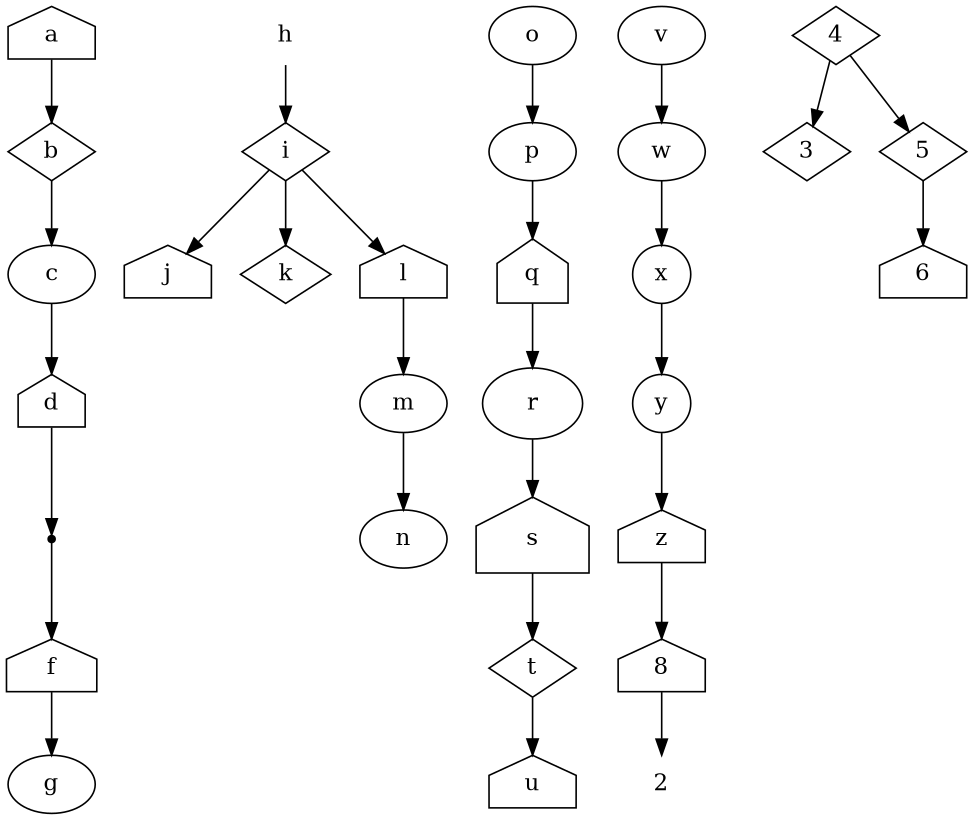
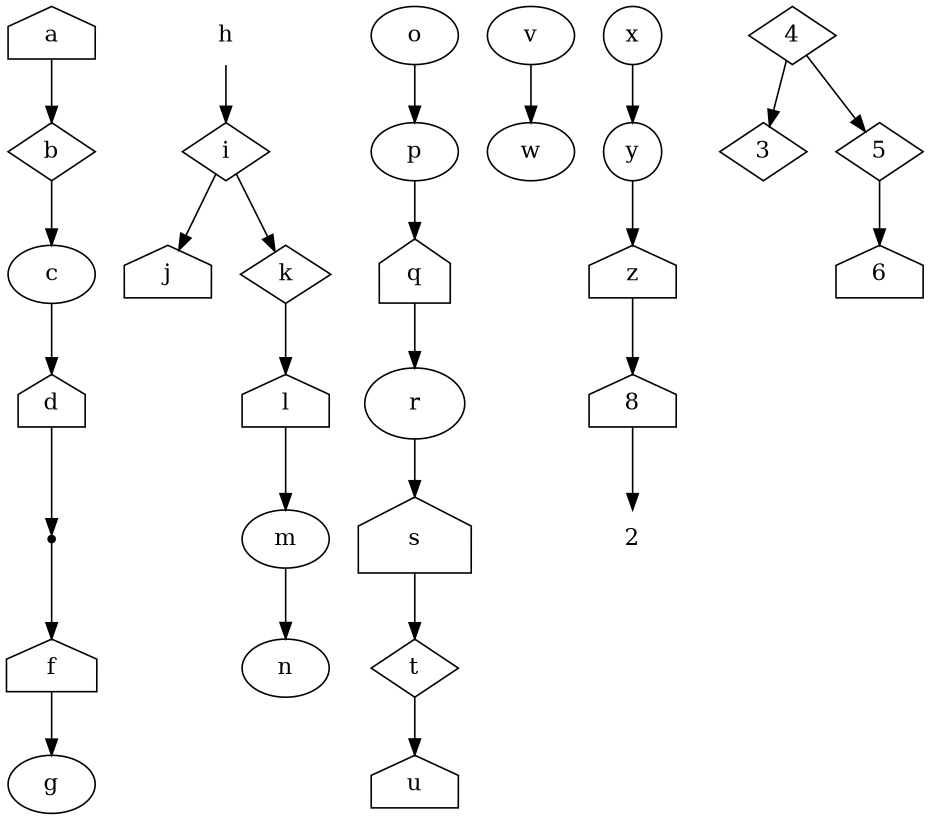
(662, 205) -> none
(337, 206) -> (286, 331)
